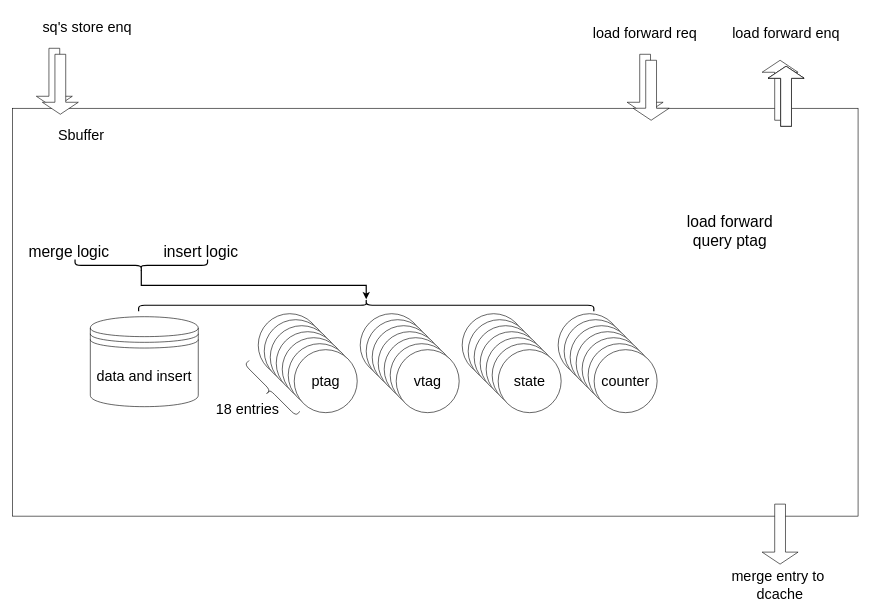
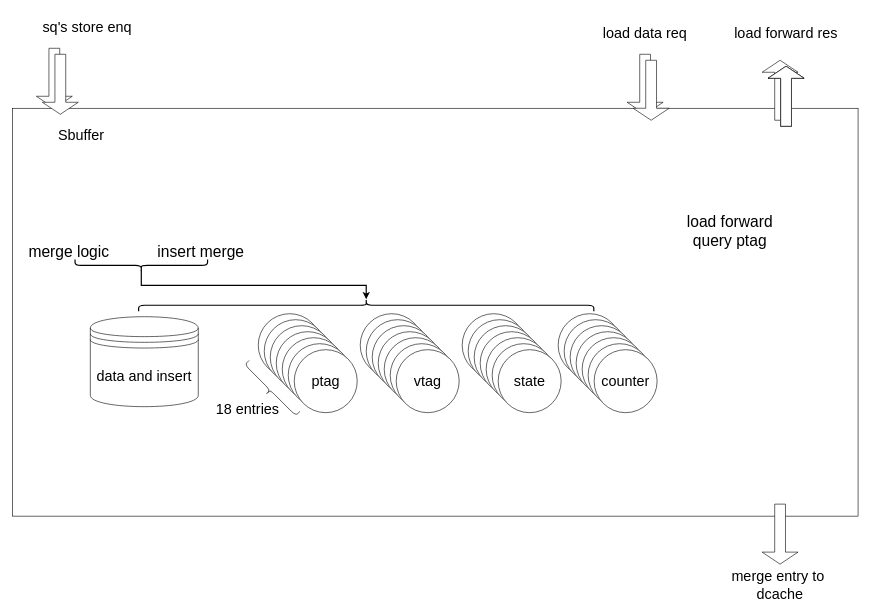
(645, 33) -> (645, 33)
(786, 33) -> (786, 33)
(201, 253) -> (201, 253)
